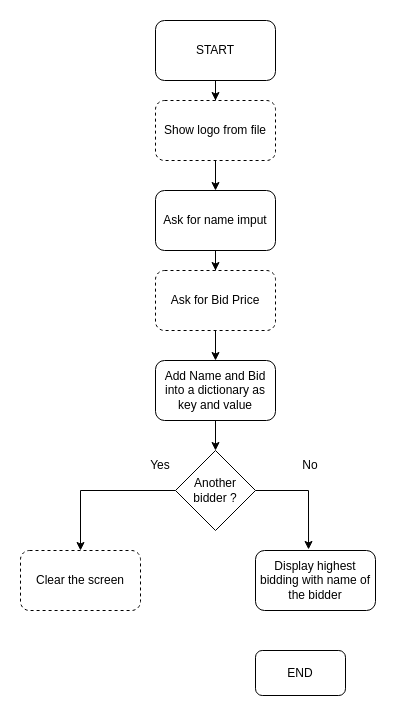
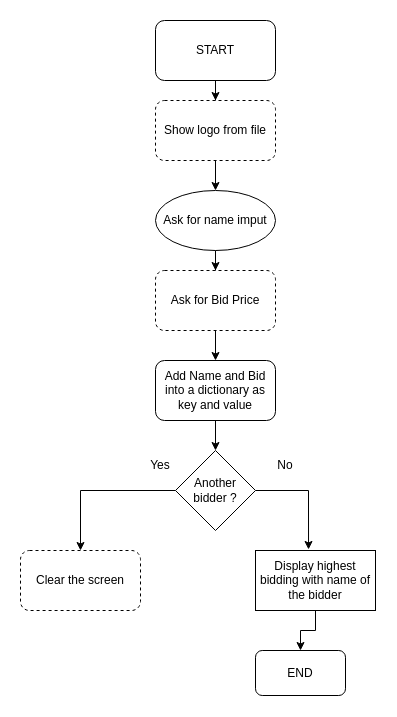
(216, 221) -> (216, 221)
(311, 466) -> (286, 466)
(316, 581) -> (316, 581)
none -> (312, 631)
